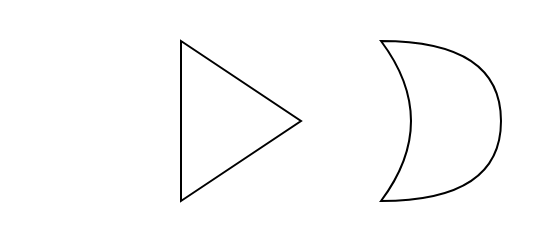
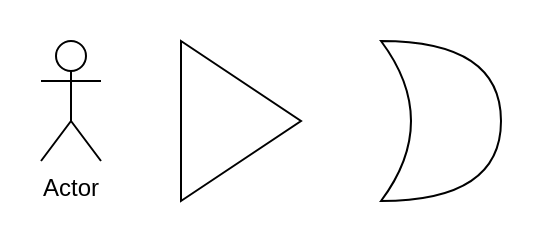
none -> (71, 101)
